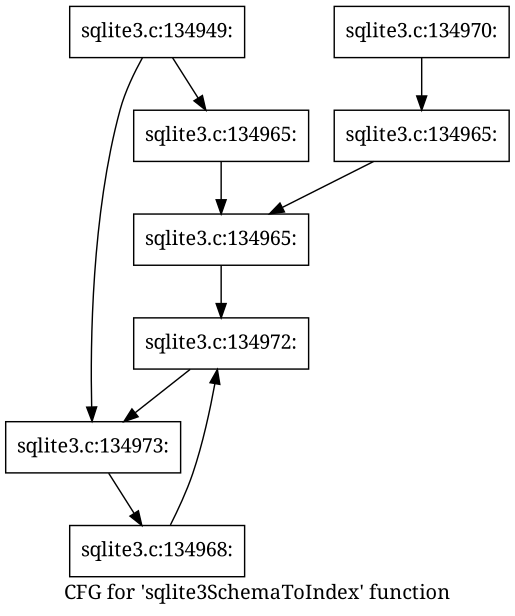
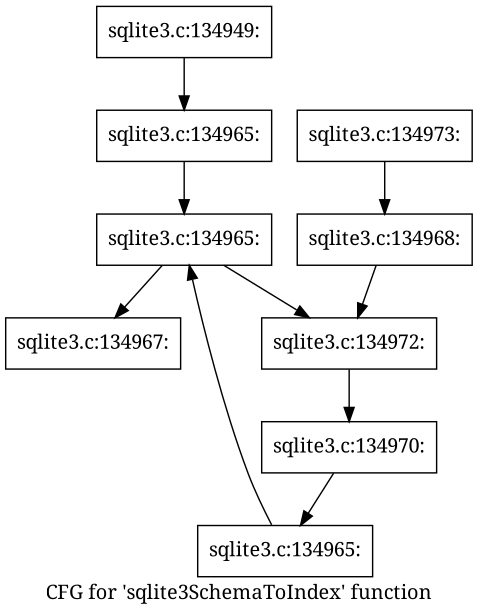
(99, 229) -> none
none -> (93, 343)
(163, 391) -> (349, 388)
